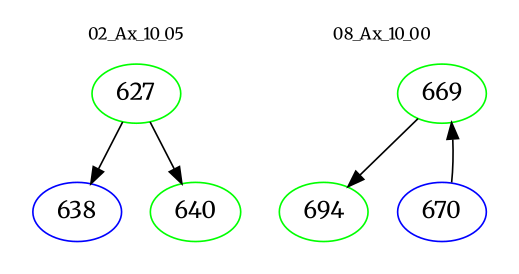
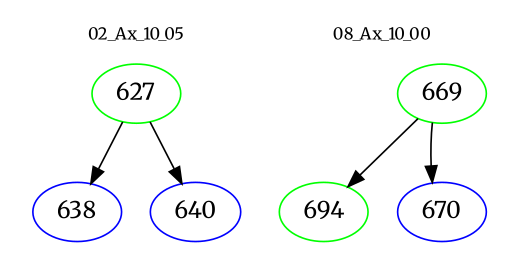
(453, 161) -> (431, 144)
(196, 212) -> (196, 212)
